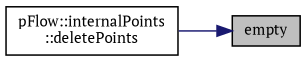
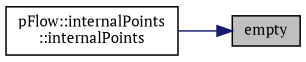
(92, 31) -> (92, 31)
